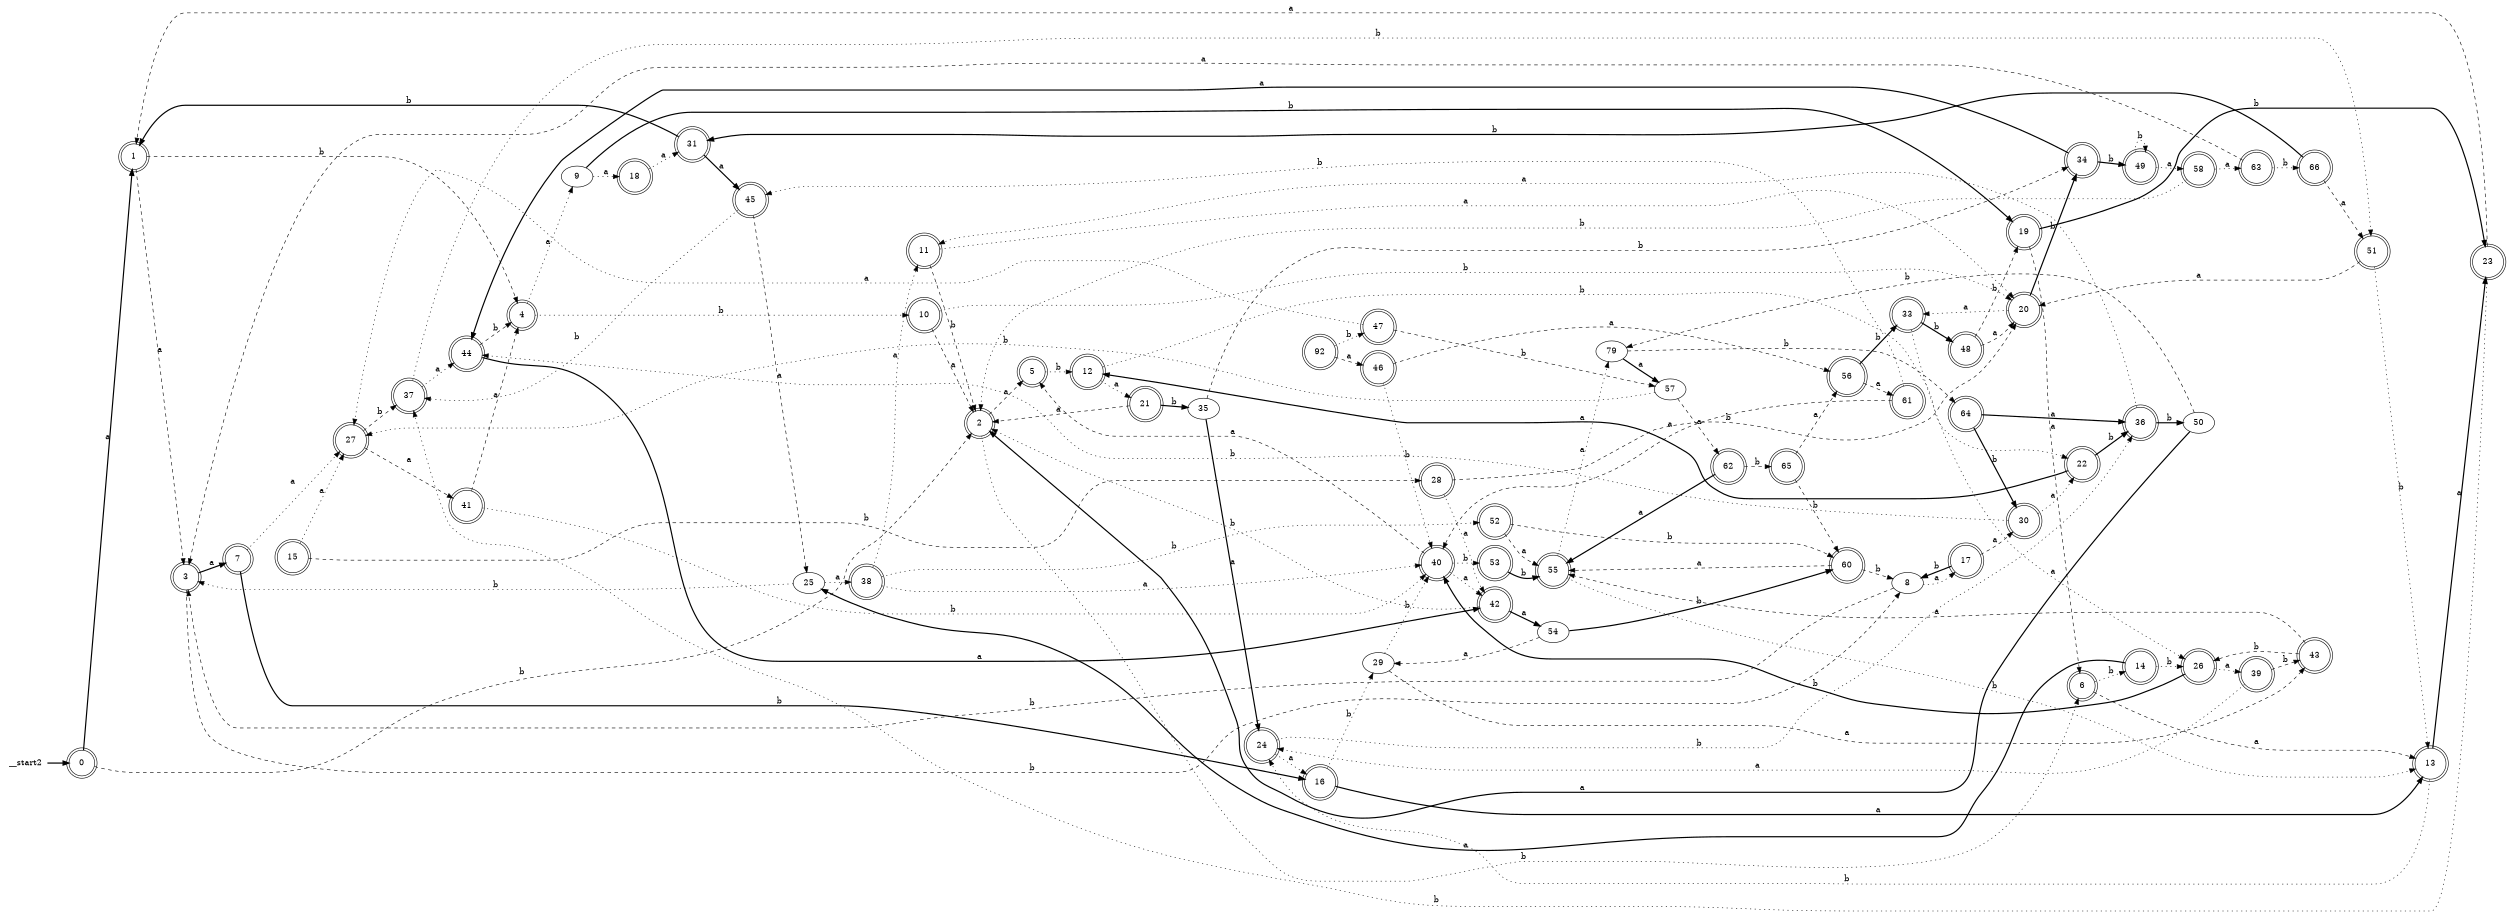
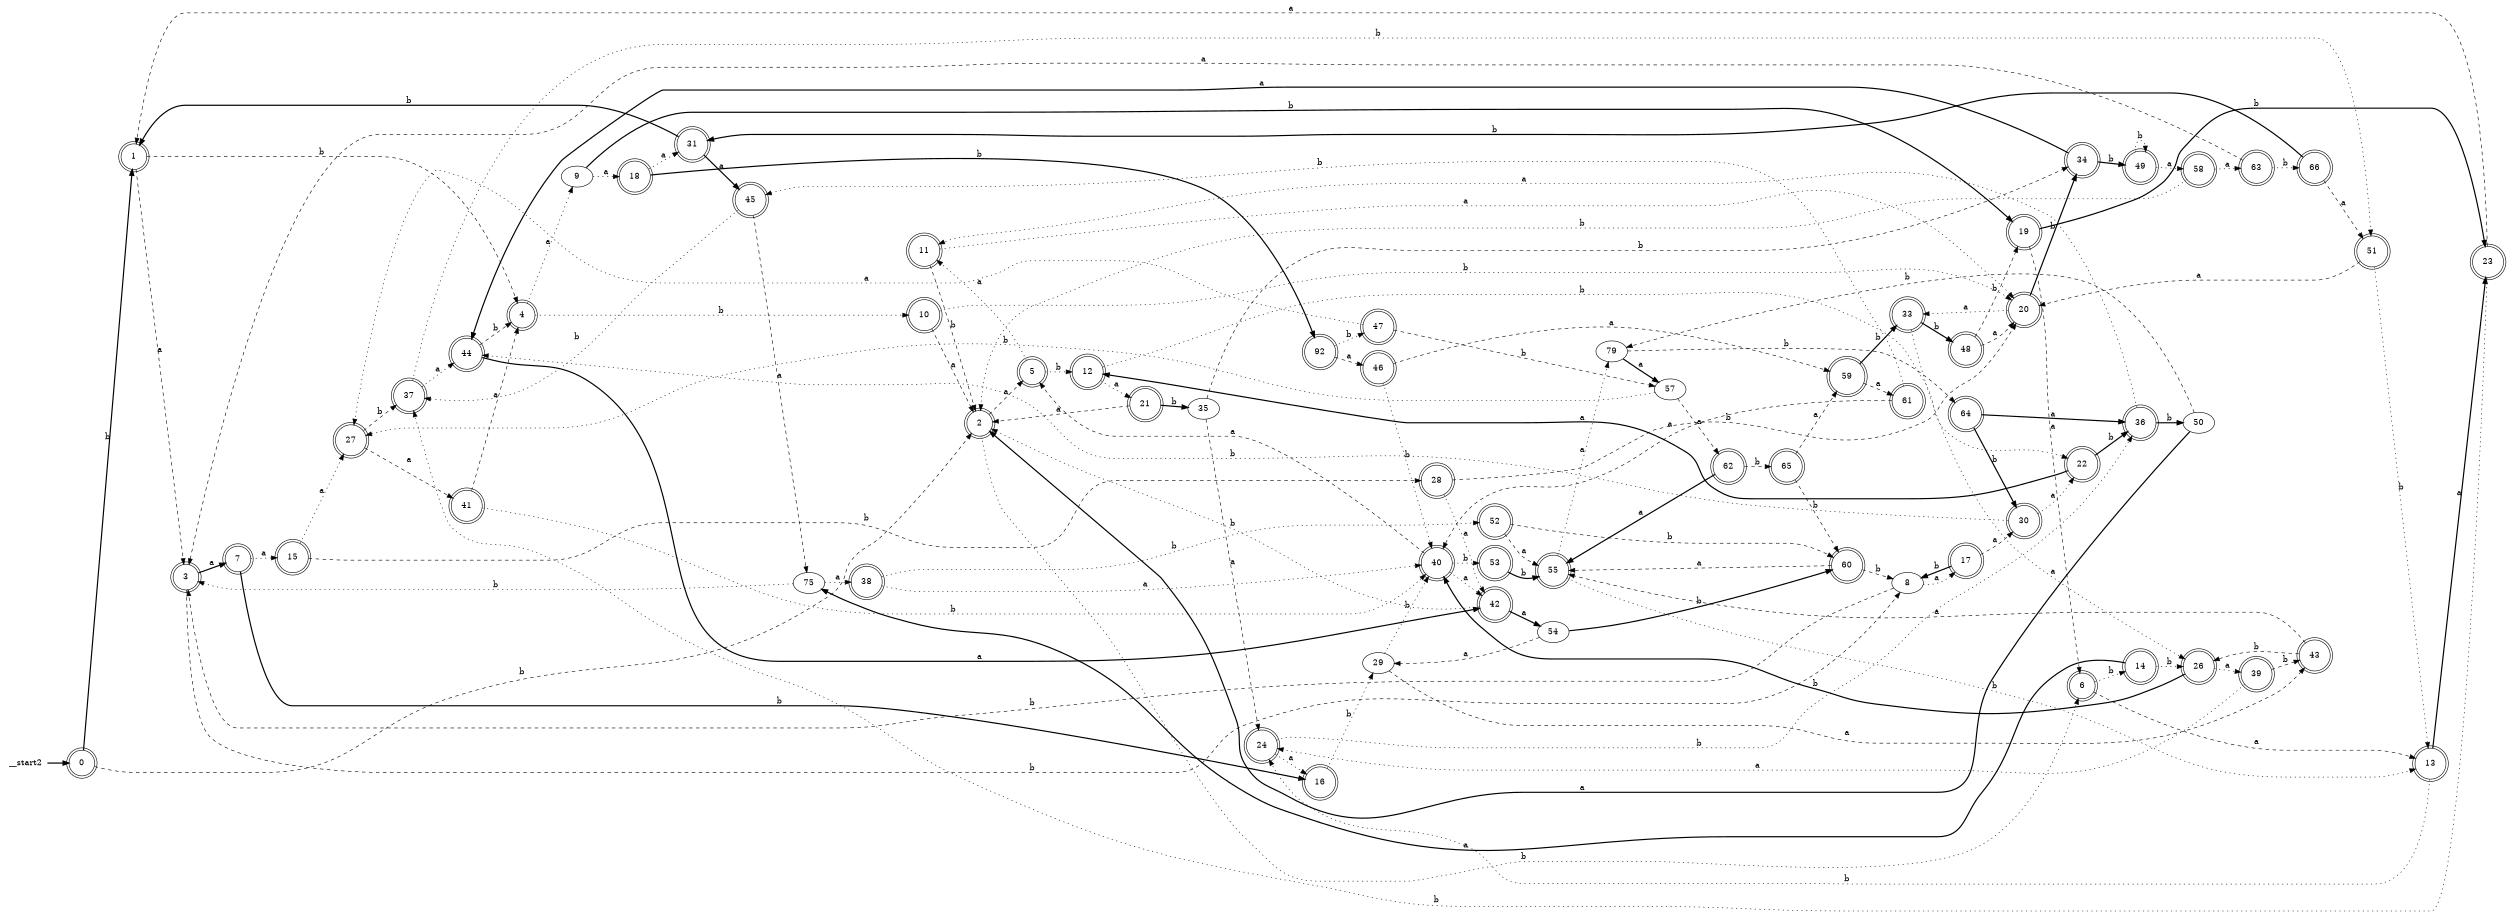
none -> (1020, 160)
(1847, 377) -> (1847, 377)
(895, 419) -> (991, 310)
(108, 437) -> (108, 437)
(291, 503) -> (261, 558)
(1232, 572) -> (1232, 572)
(809, 583) -> (809, 583)
(1882, 815) -> none
